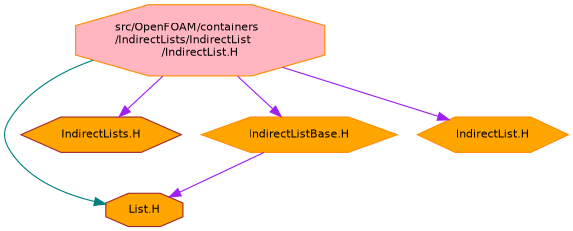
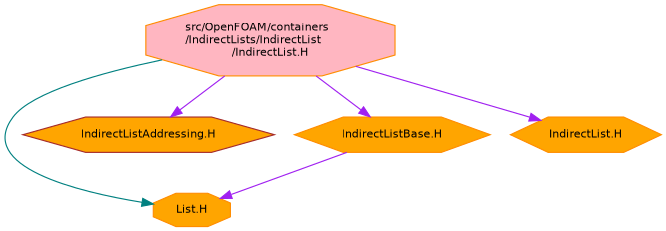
(101, 135) -> (149, 135)
(144, 210) -> (192, 210)
